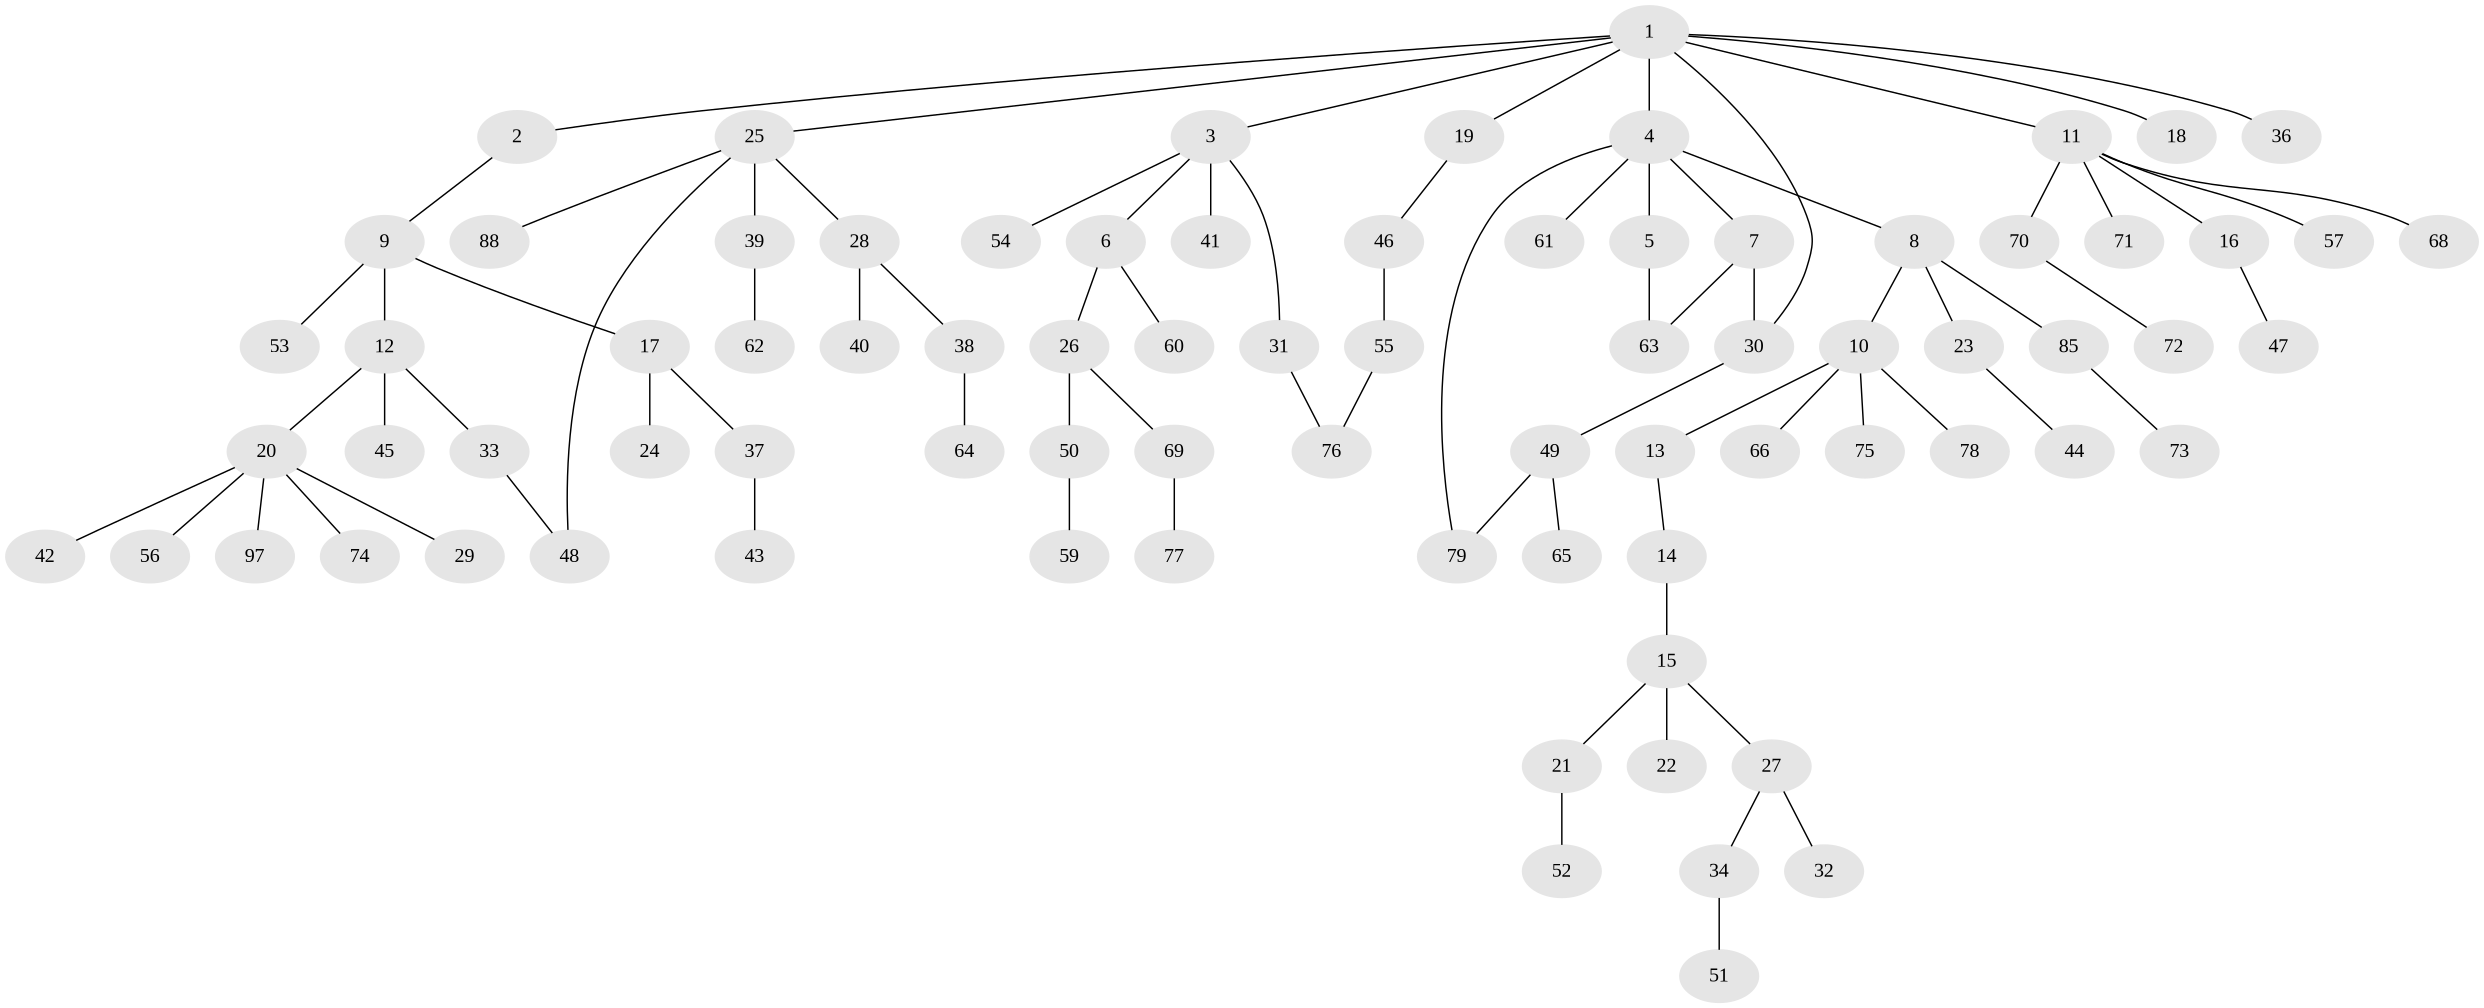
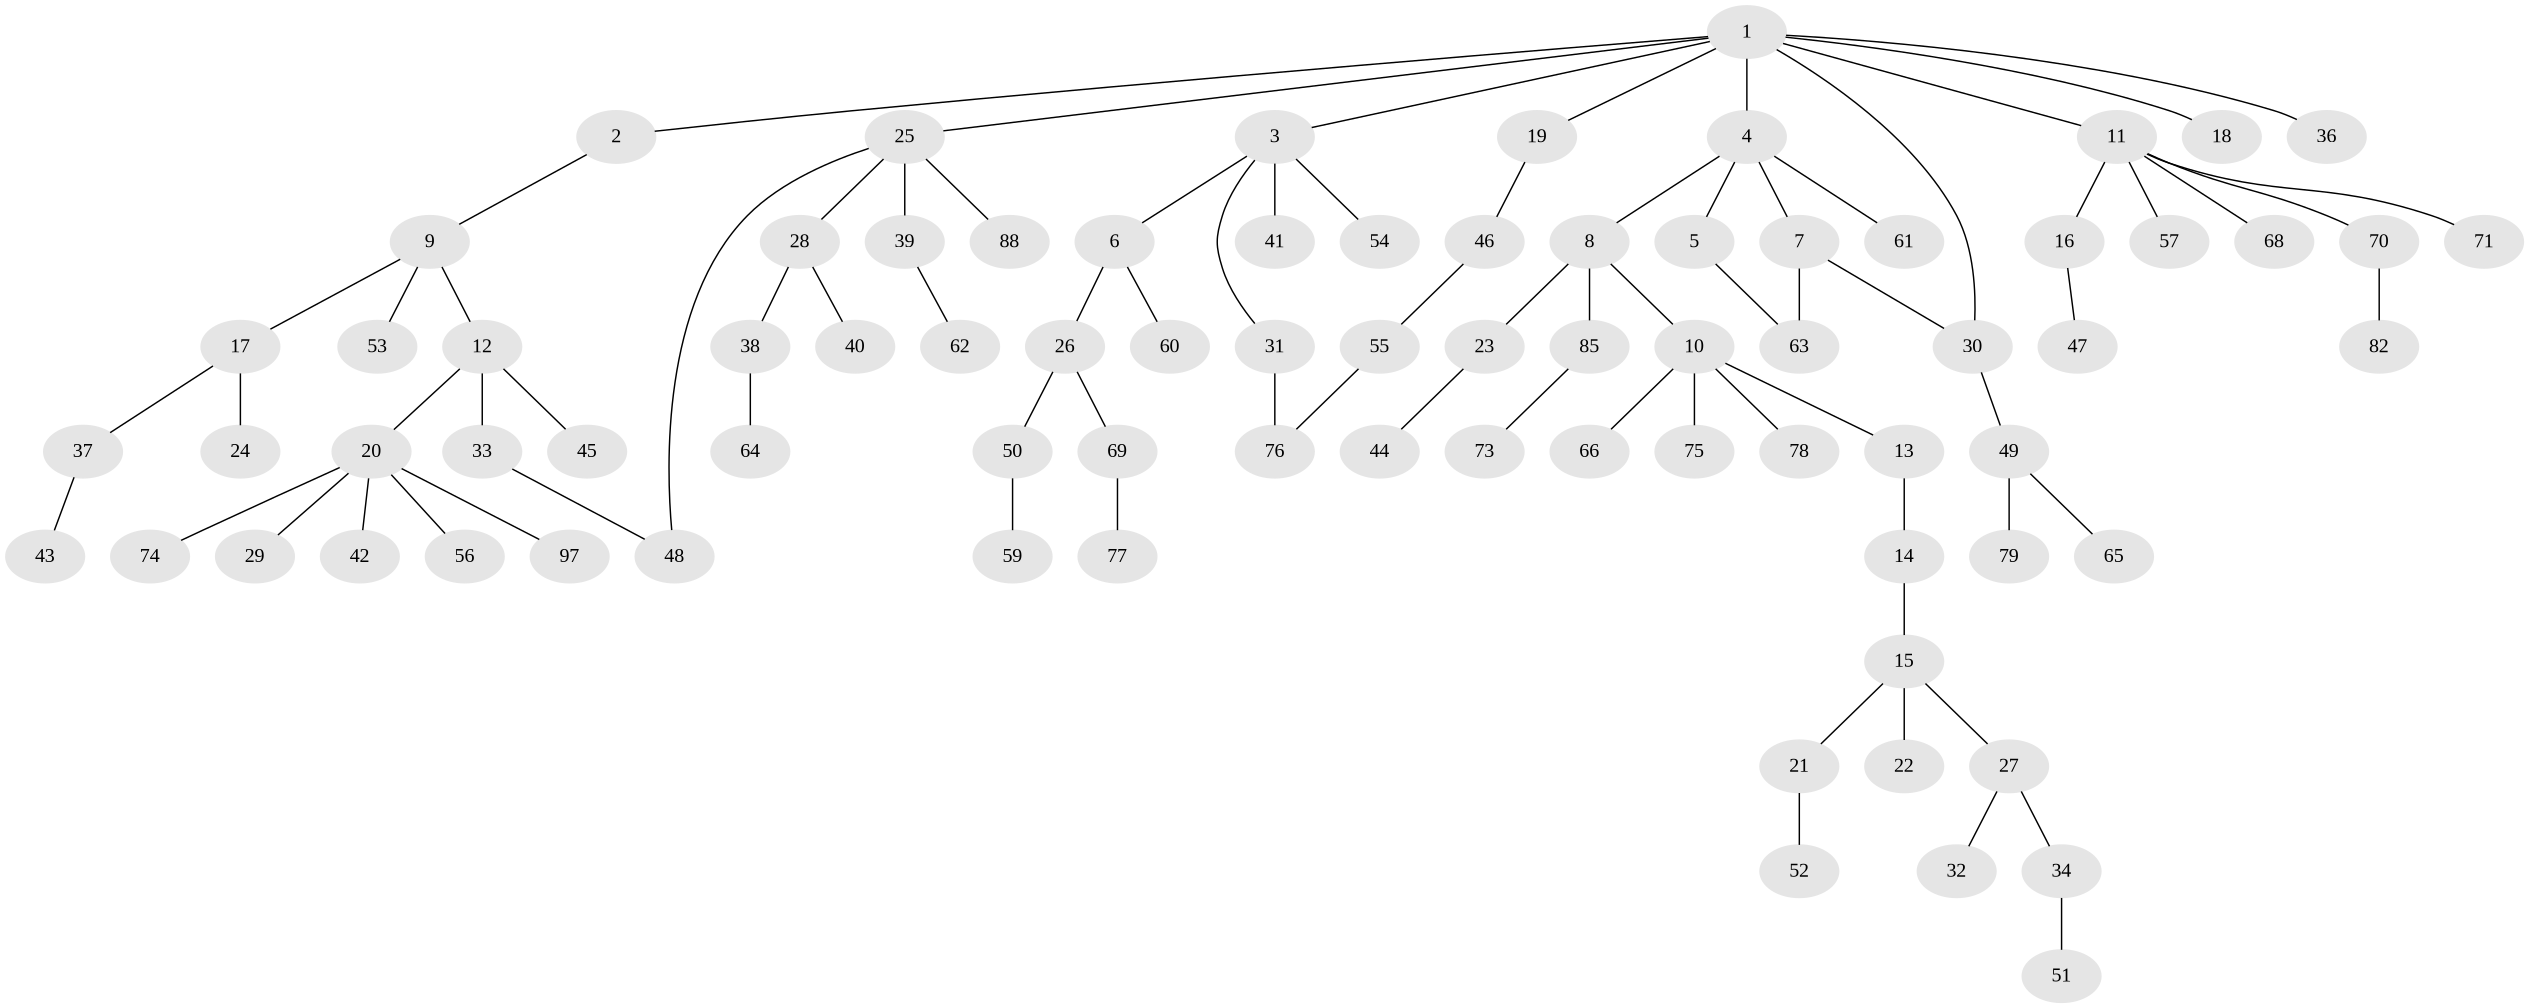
(1455, 299) -> none
(2174, 347) -> (2379, 347)
